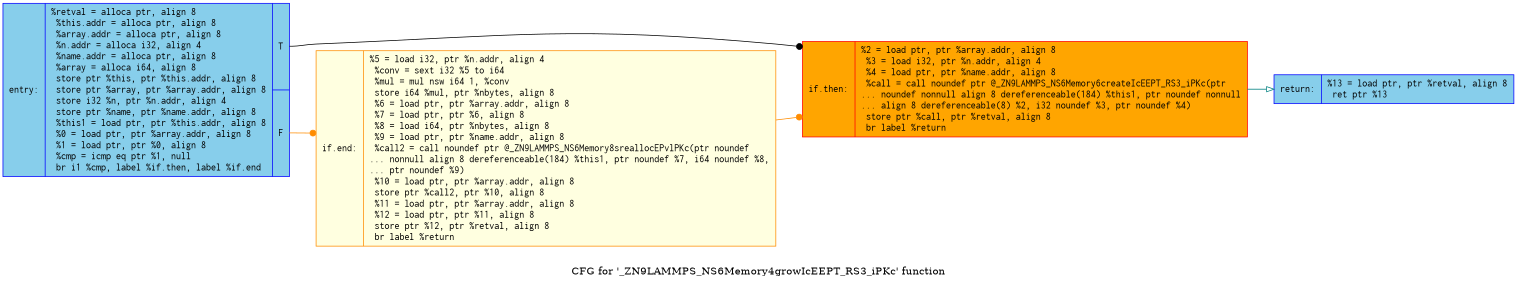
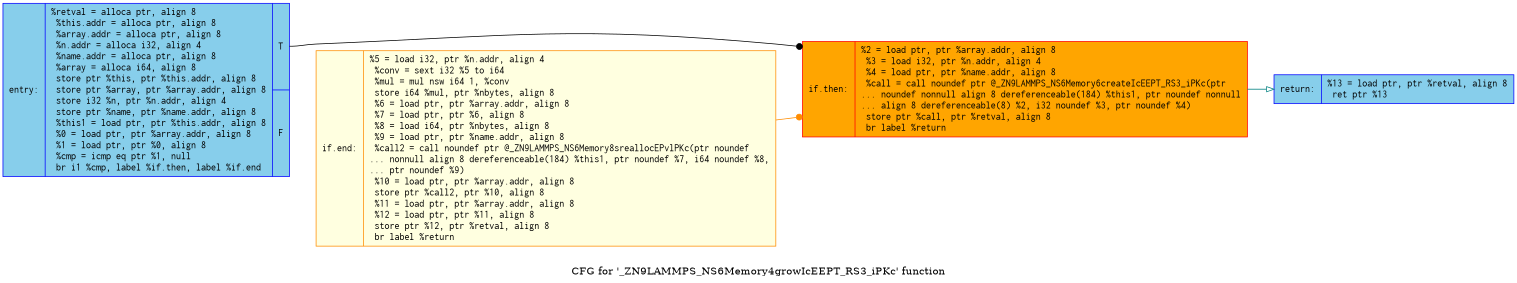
(300, 133) -> none
